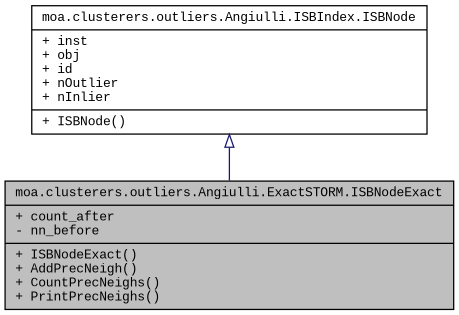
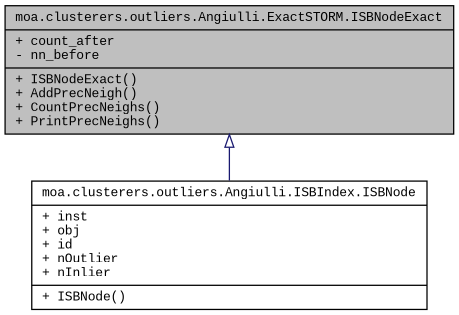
(229, 164) -> (229, 164)
